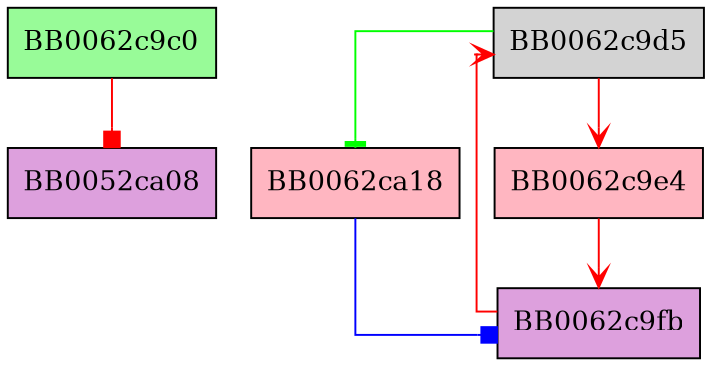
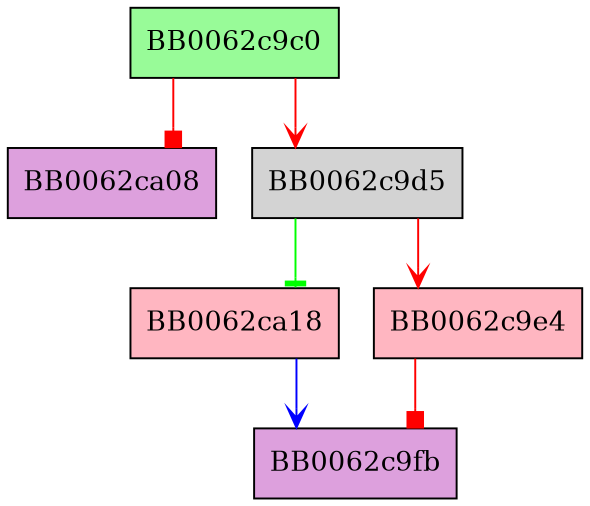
(112, 183) -> (112, 183)
(477, 193) -> (295, 103)
(599, 243) -> (415, 383)
(358, 335) -> (296, 383)
